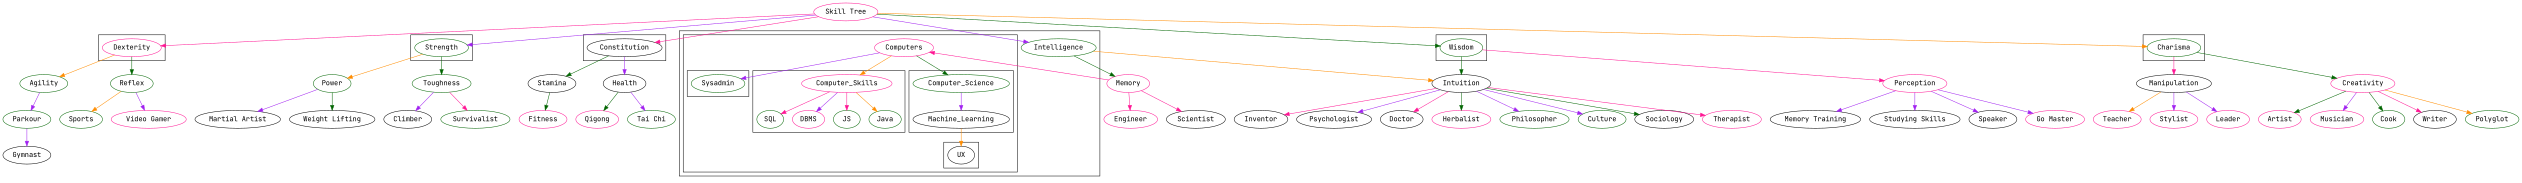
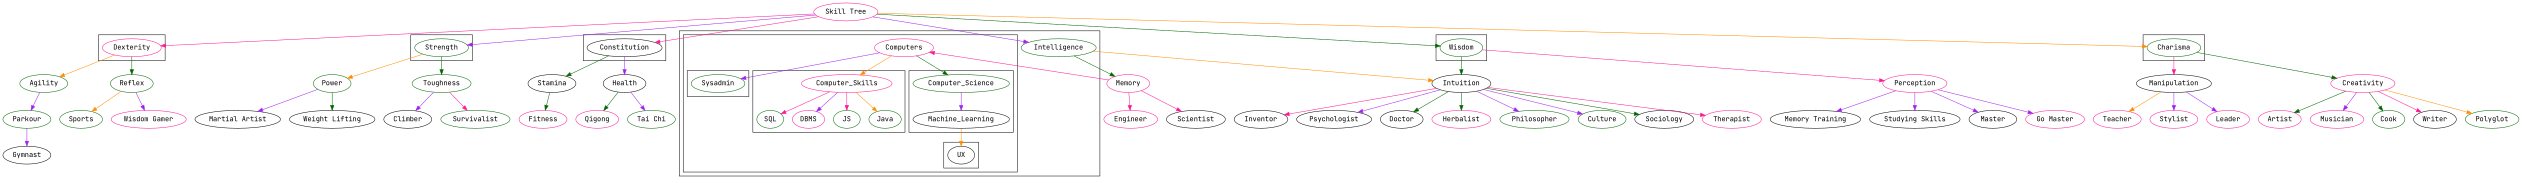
(1433, 100) -> (1433, 100)
(149, 119) -> (149, 119)
(1993, 119) -> (1993, 119)
